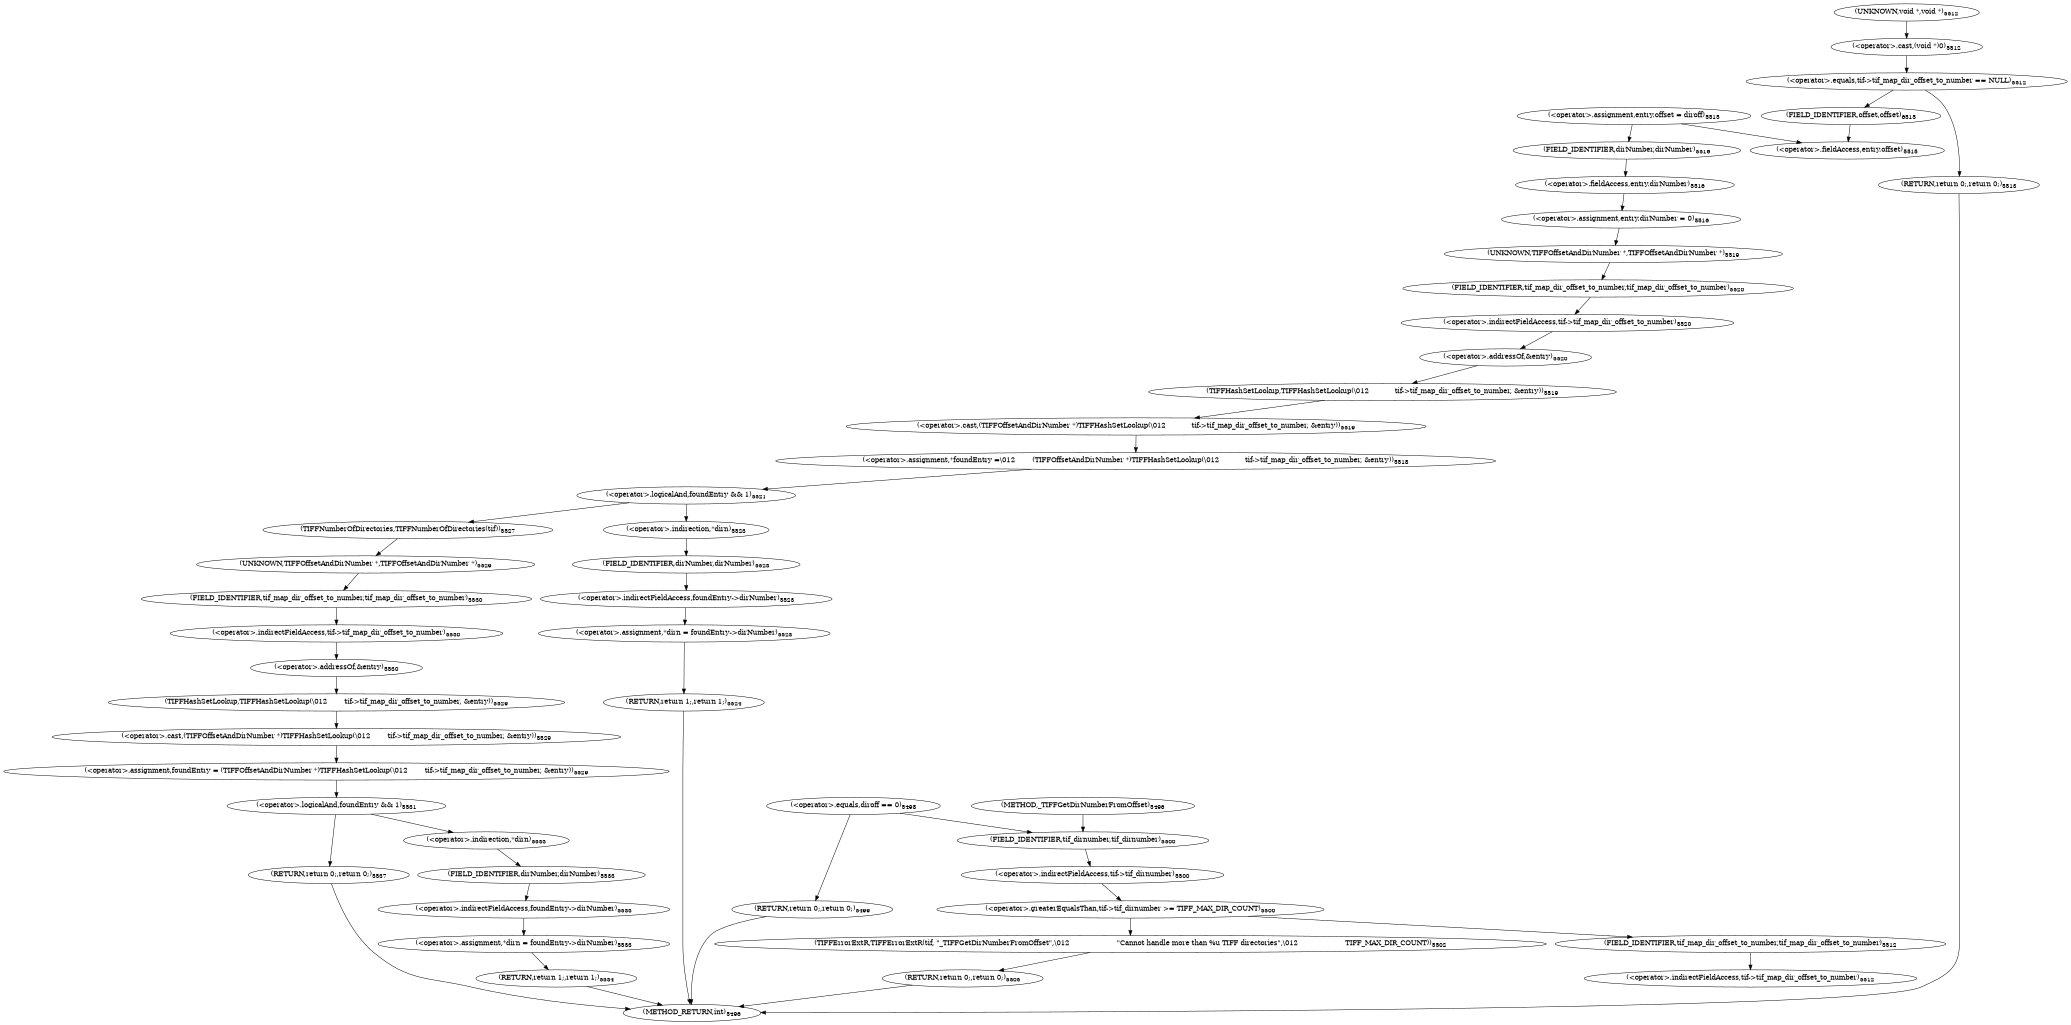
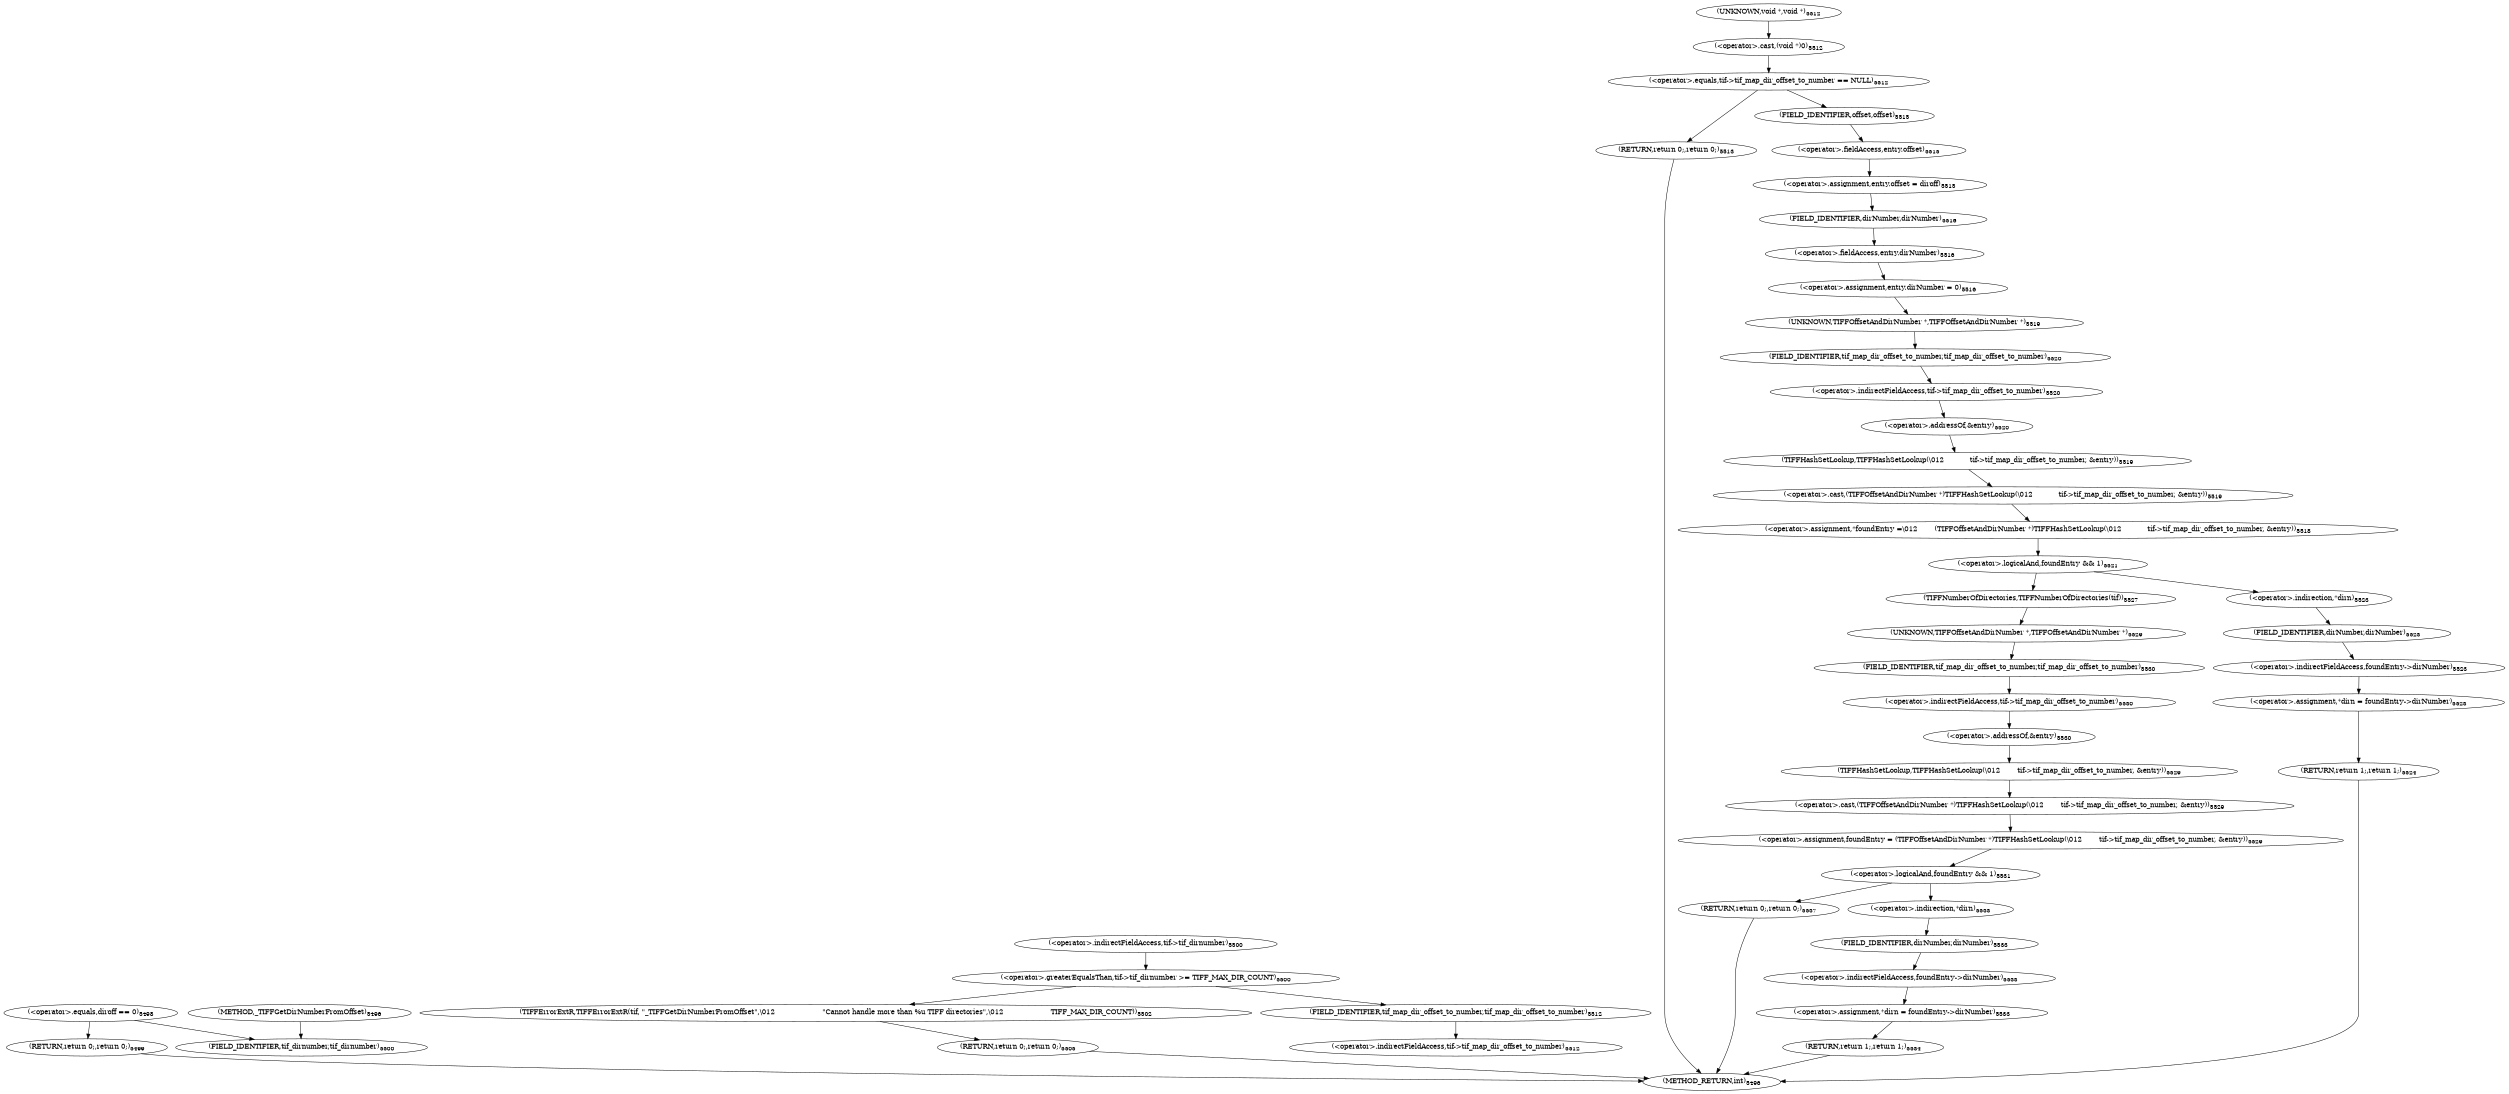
(1909, 115) -> (1902, 115)
(1739, 133) -> (1869, 165)
(1087, 855) -> none
